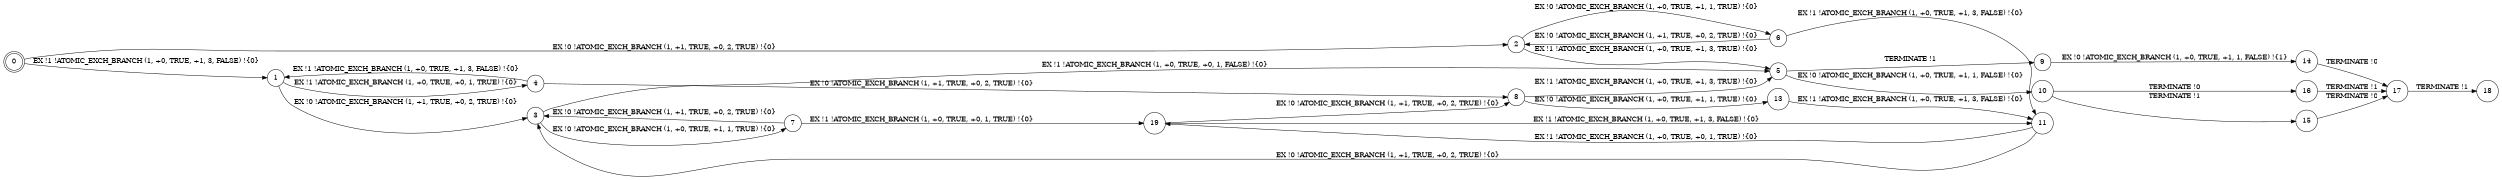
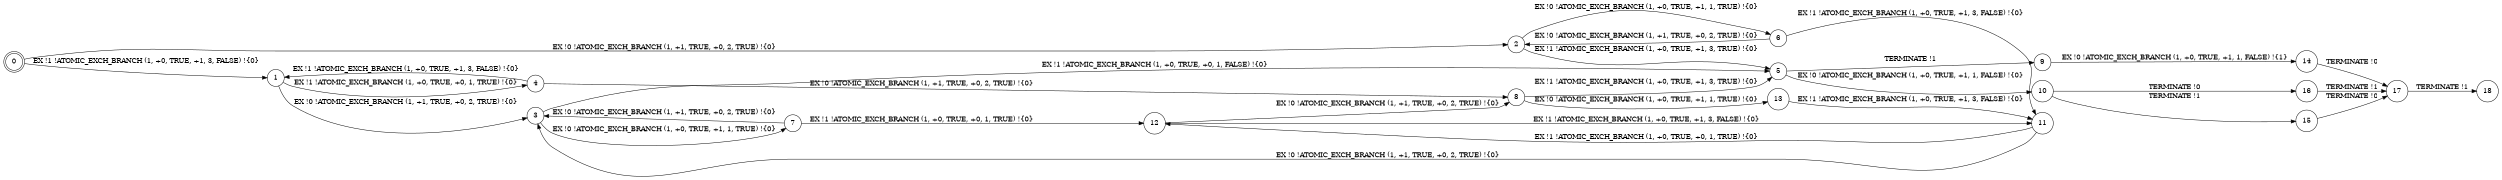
(1155, 123) -> (1155, 123)
